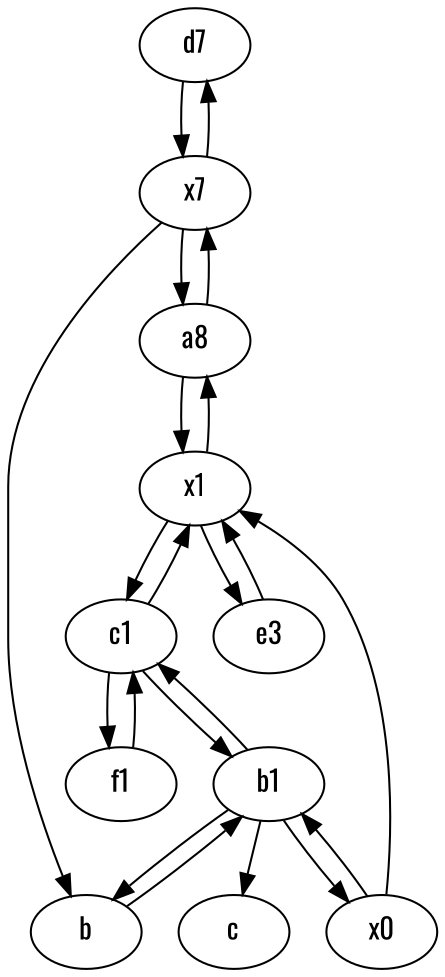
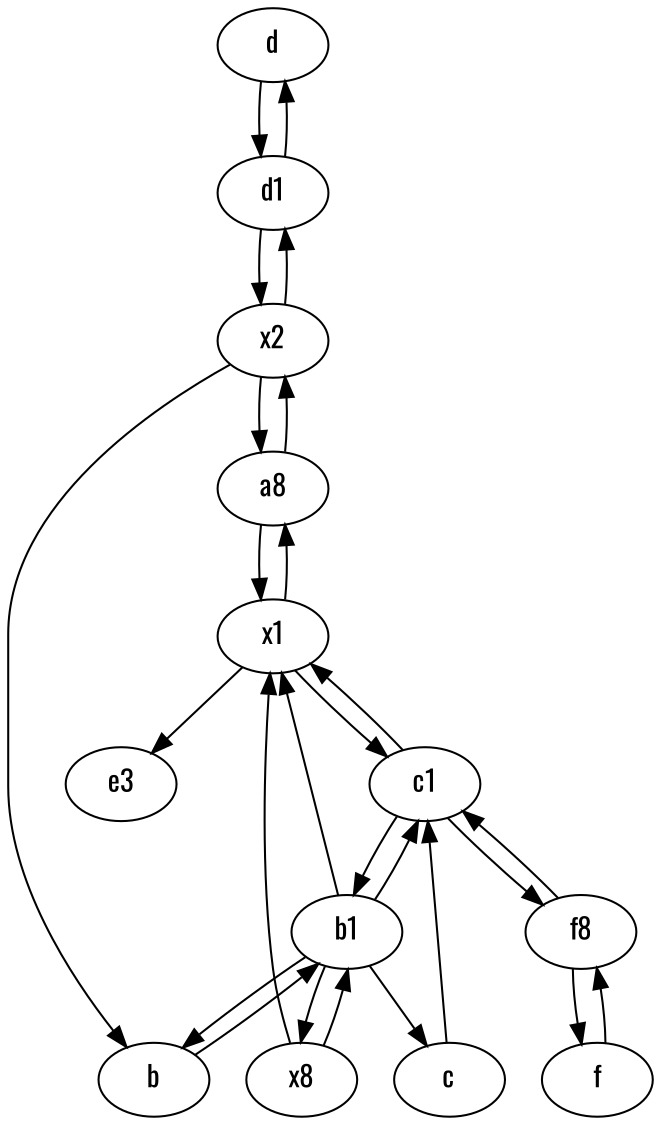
(195, 45) -> (273, 193)
none -> (273, 45)
(195, 193) -> (273, 341)
(249, 569) -> (313, 794)
(121, 784) -> (581, 932)
(382, 932) -> (302, 1080)
none -> (438, 942)
none -> (597, 1080)
